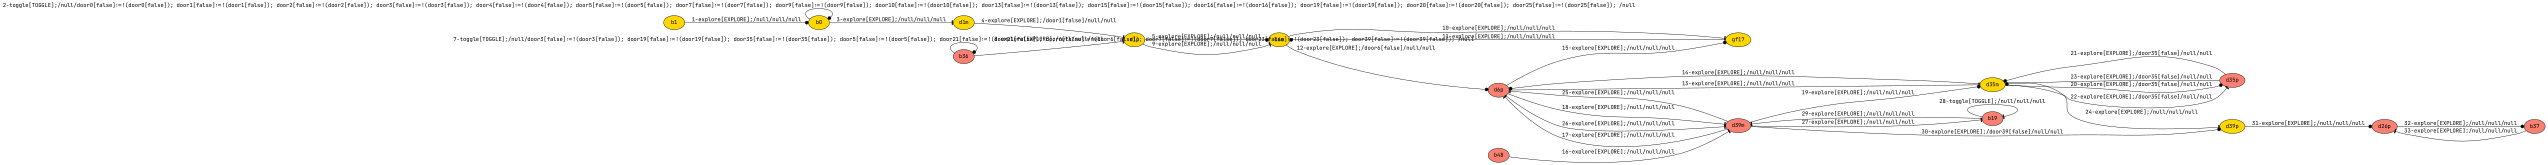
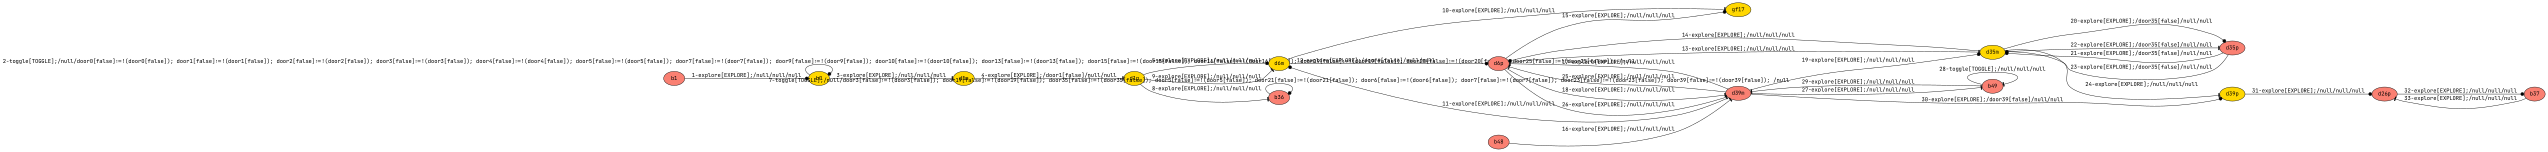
(674, 23) -> (674, 78)
(1509, 40) -> (1509, 117)
(1048, 49) -> (1202, 101)
(1993, 119) -> (1993, 86)
